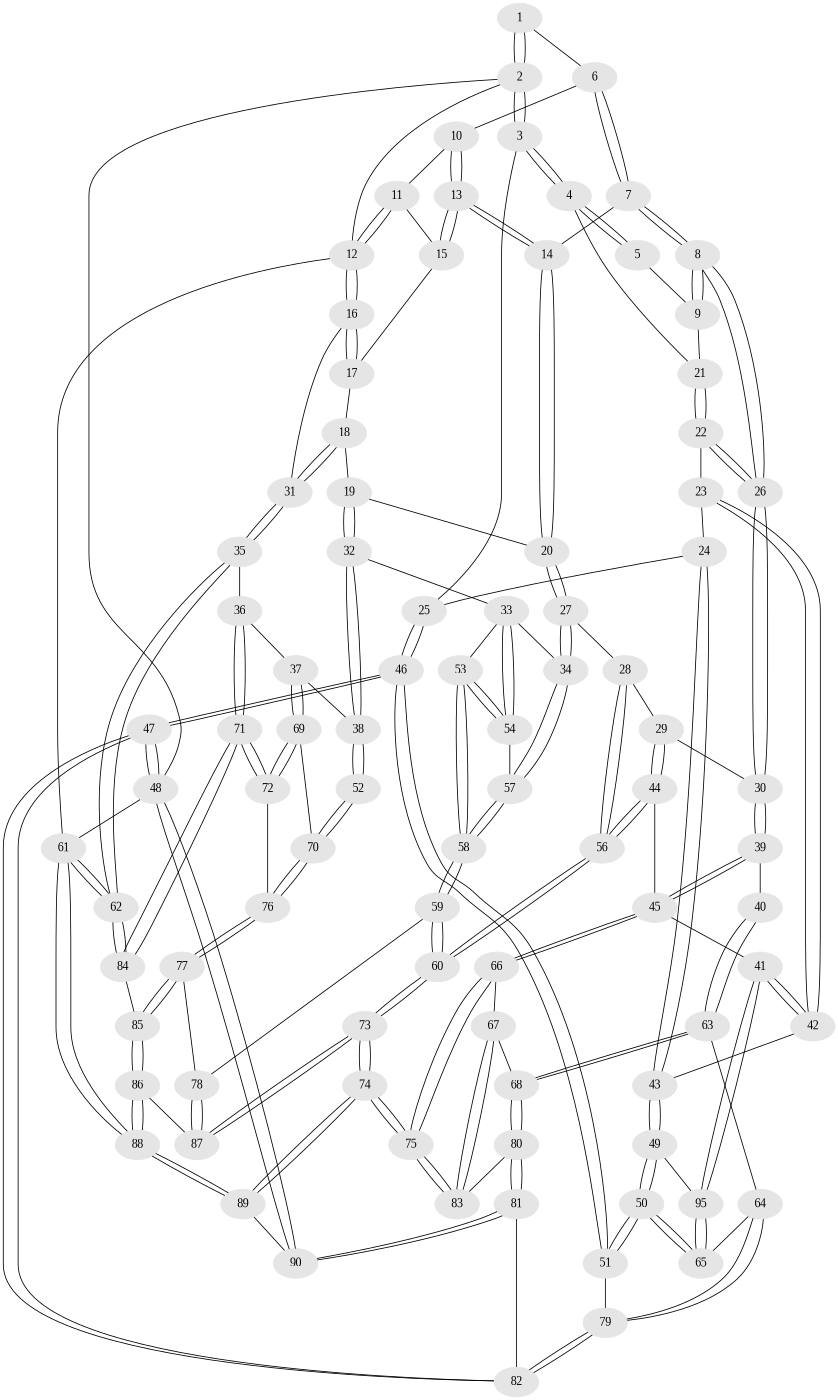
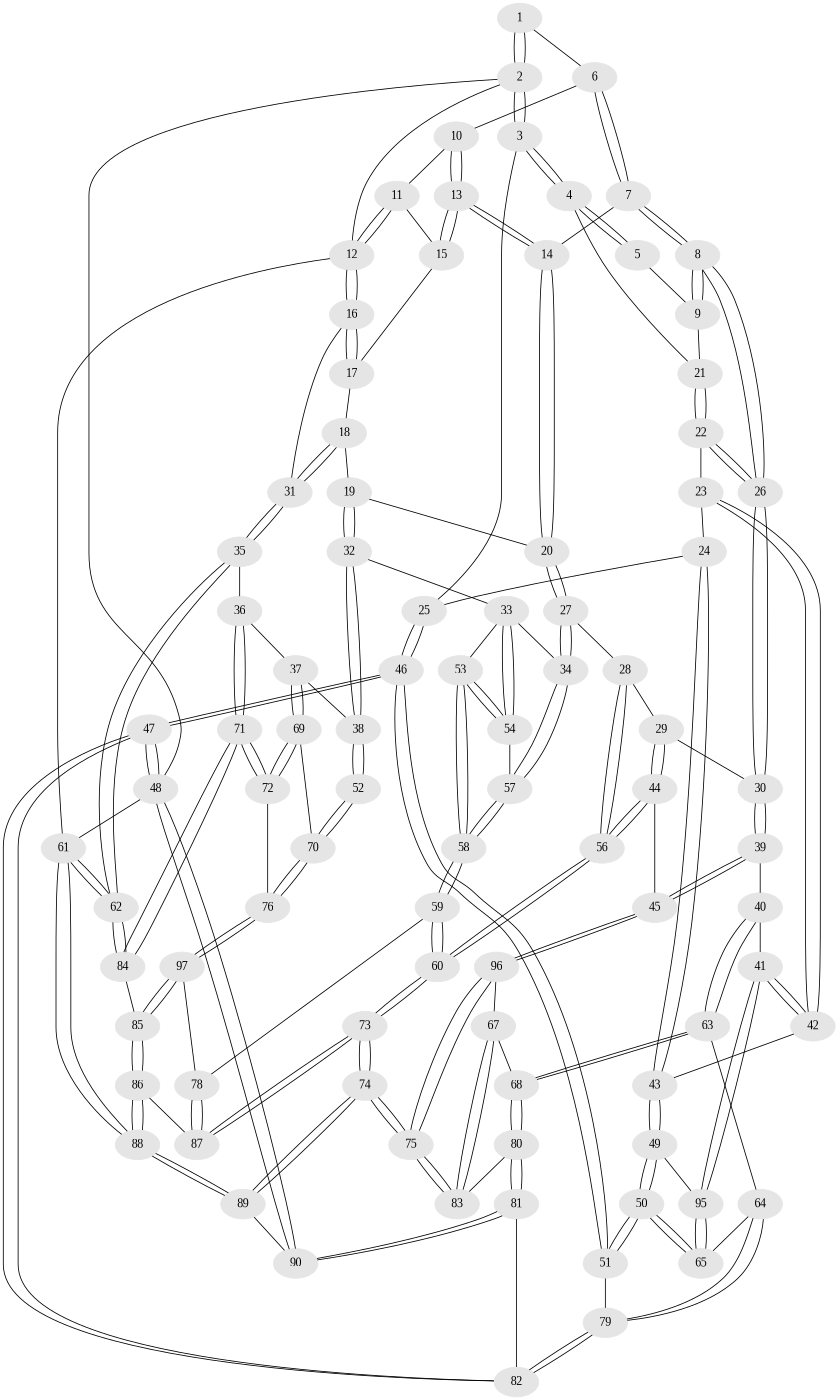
(708, 937) -> (760, 937)
(182, 967) -> (182, 967)
(497, 967) -> (497, 967)
